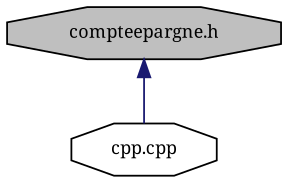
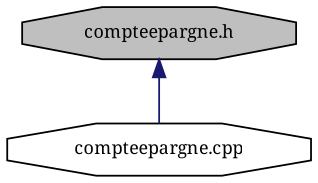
(144, 150) -> (159, 150)
